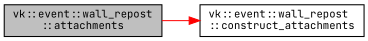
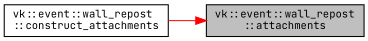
(176, 21) -> (182, 21)
